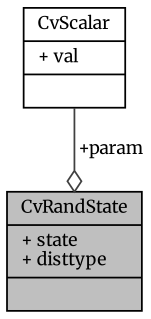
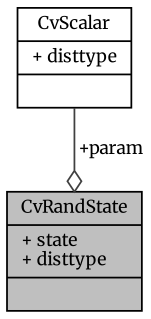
(59, 57) -> (74, 57)
